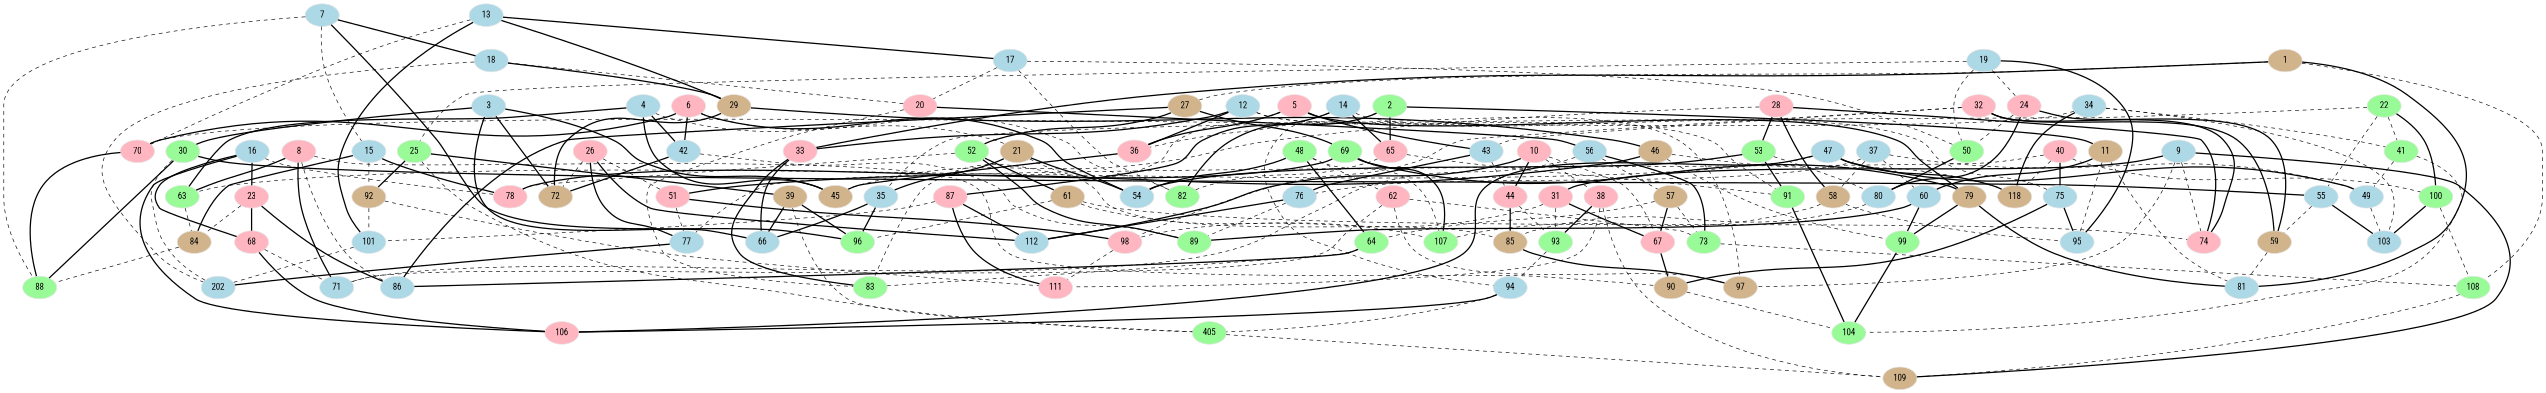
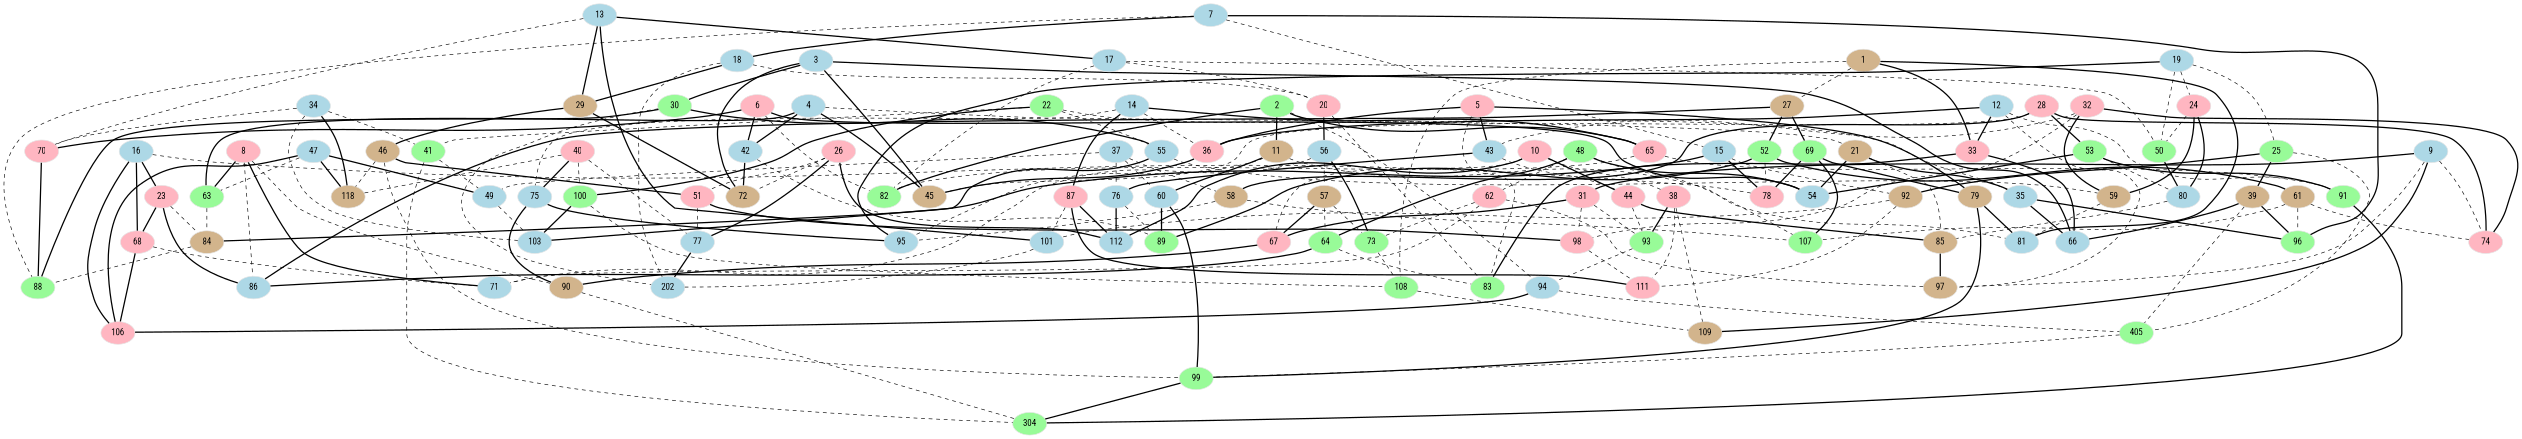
(1849, 333) -> (1030, 424)
(1555, 356) -> (1667, 360)
